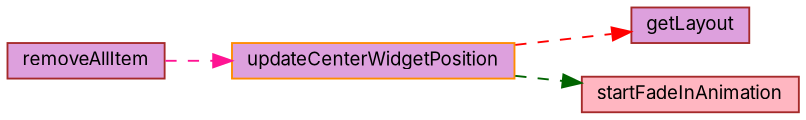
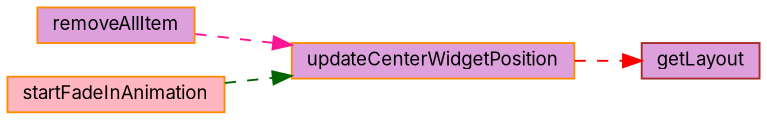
(86, 61) -> (116, 25)
(539, 78) -> (249, 80)
(690, 94) -> (116, 94)
